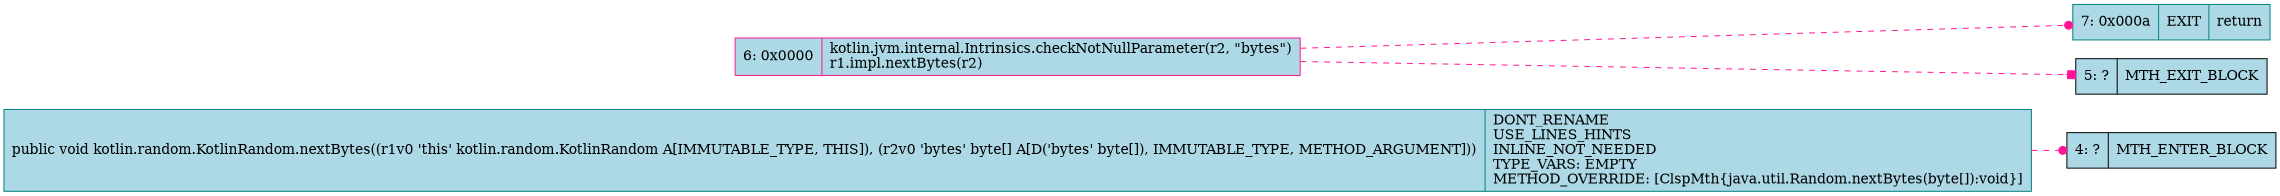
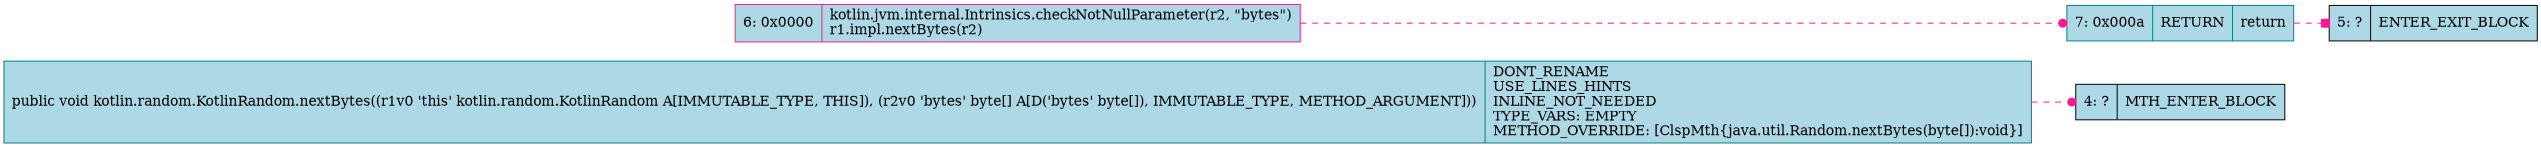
(2184, 22) -> (2193, 23)
(1683, 68) -> (2306, 23)
(2192, 76) -> (2454, 23)
